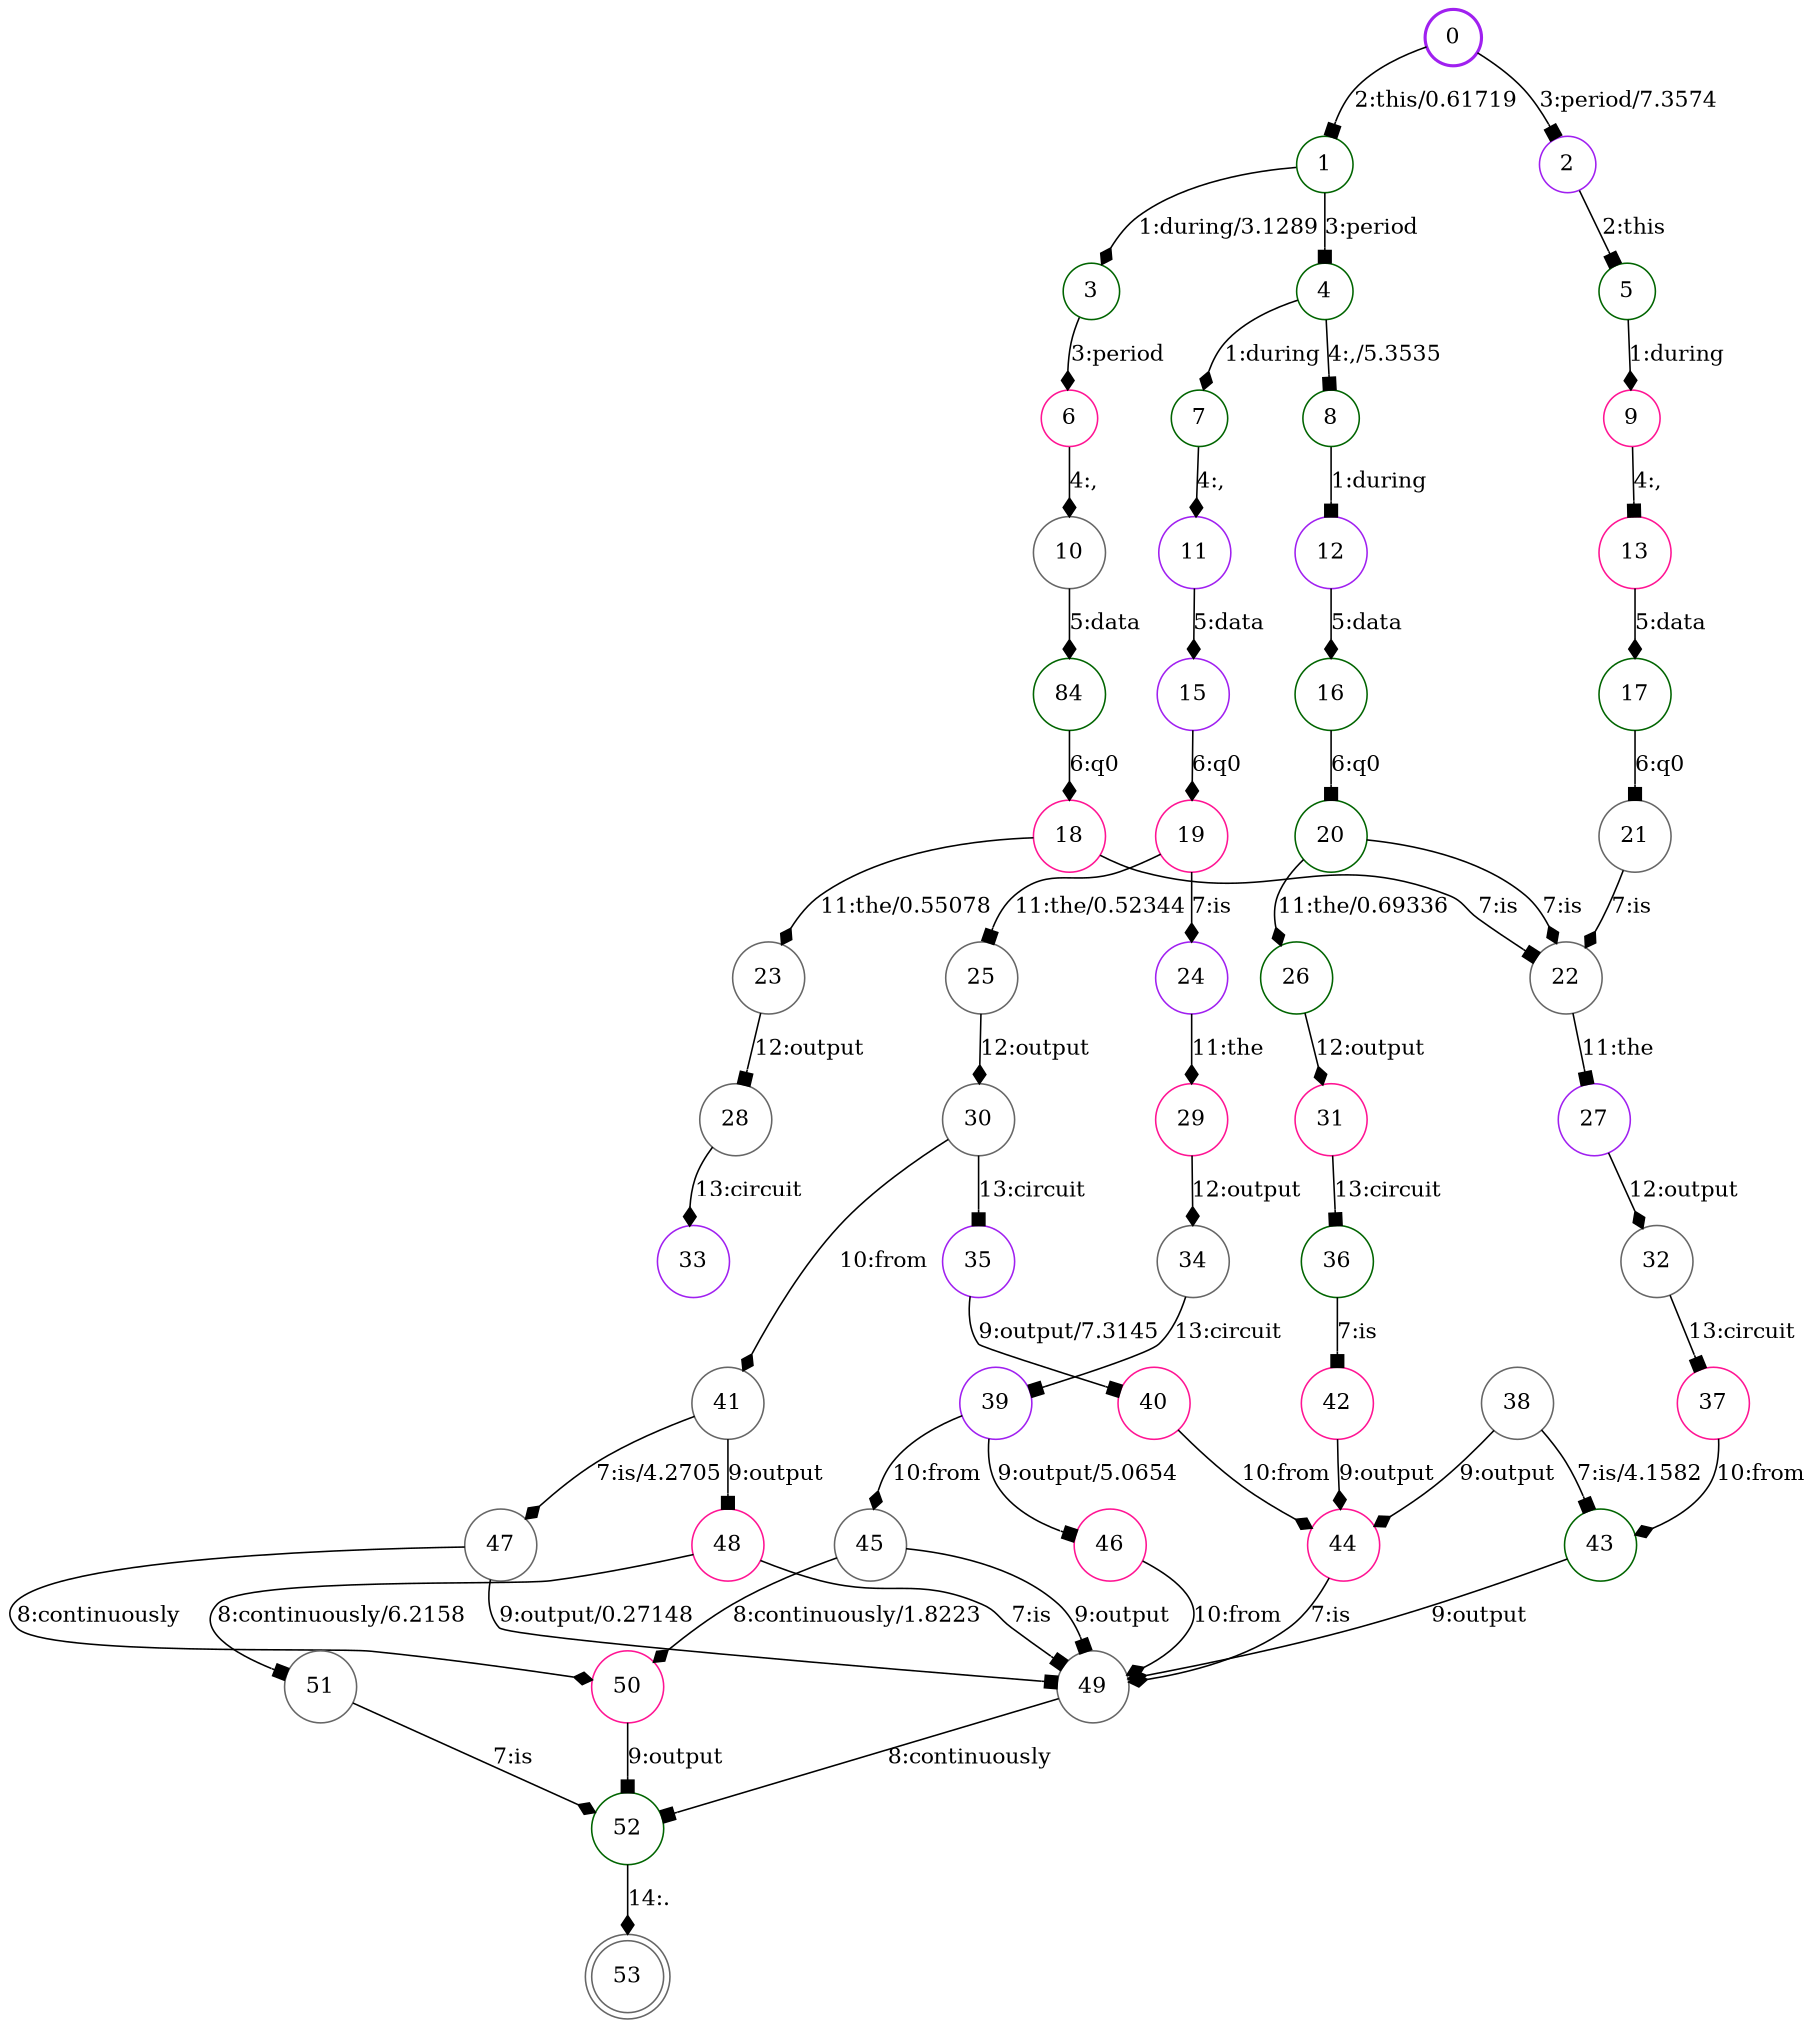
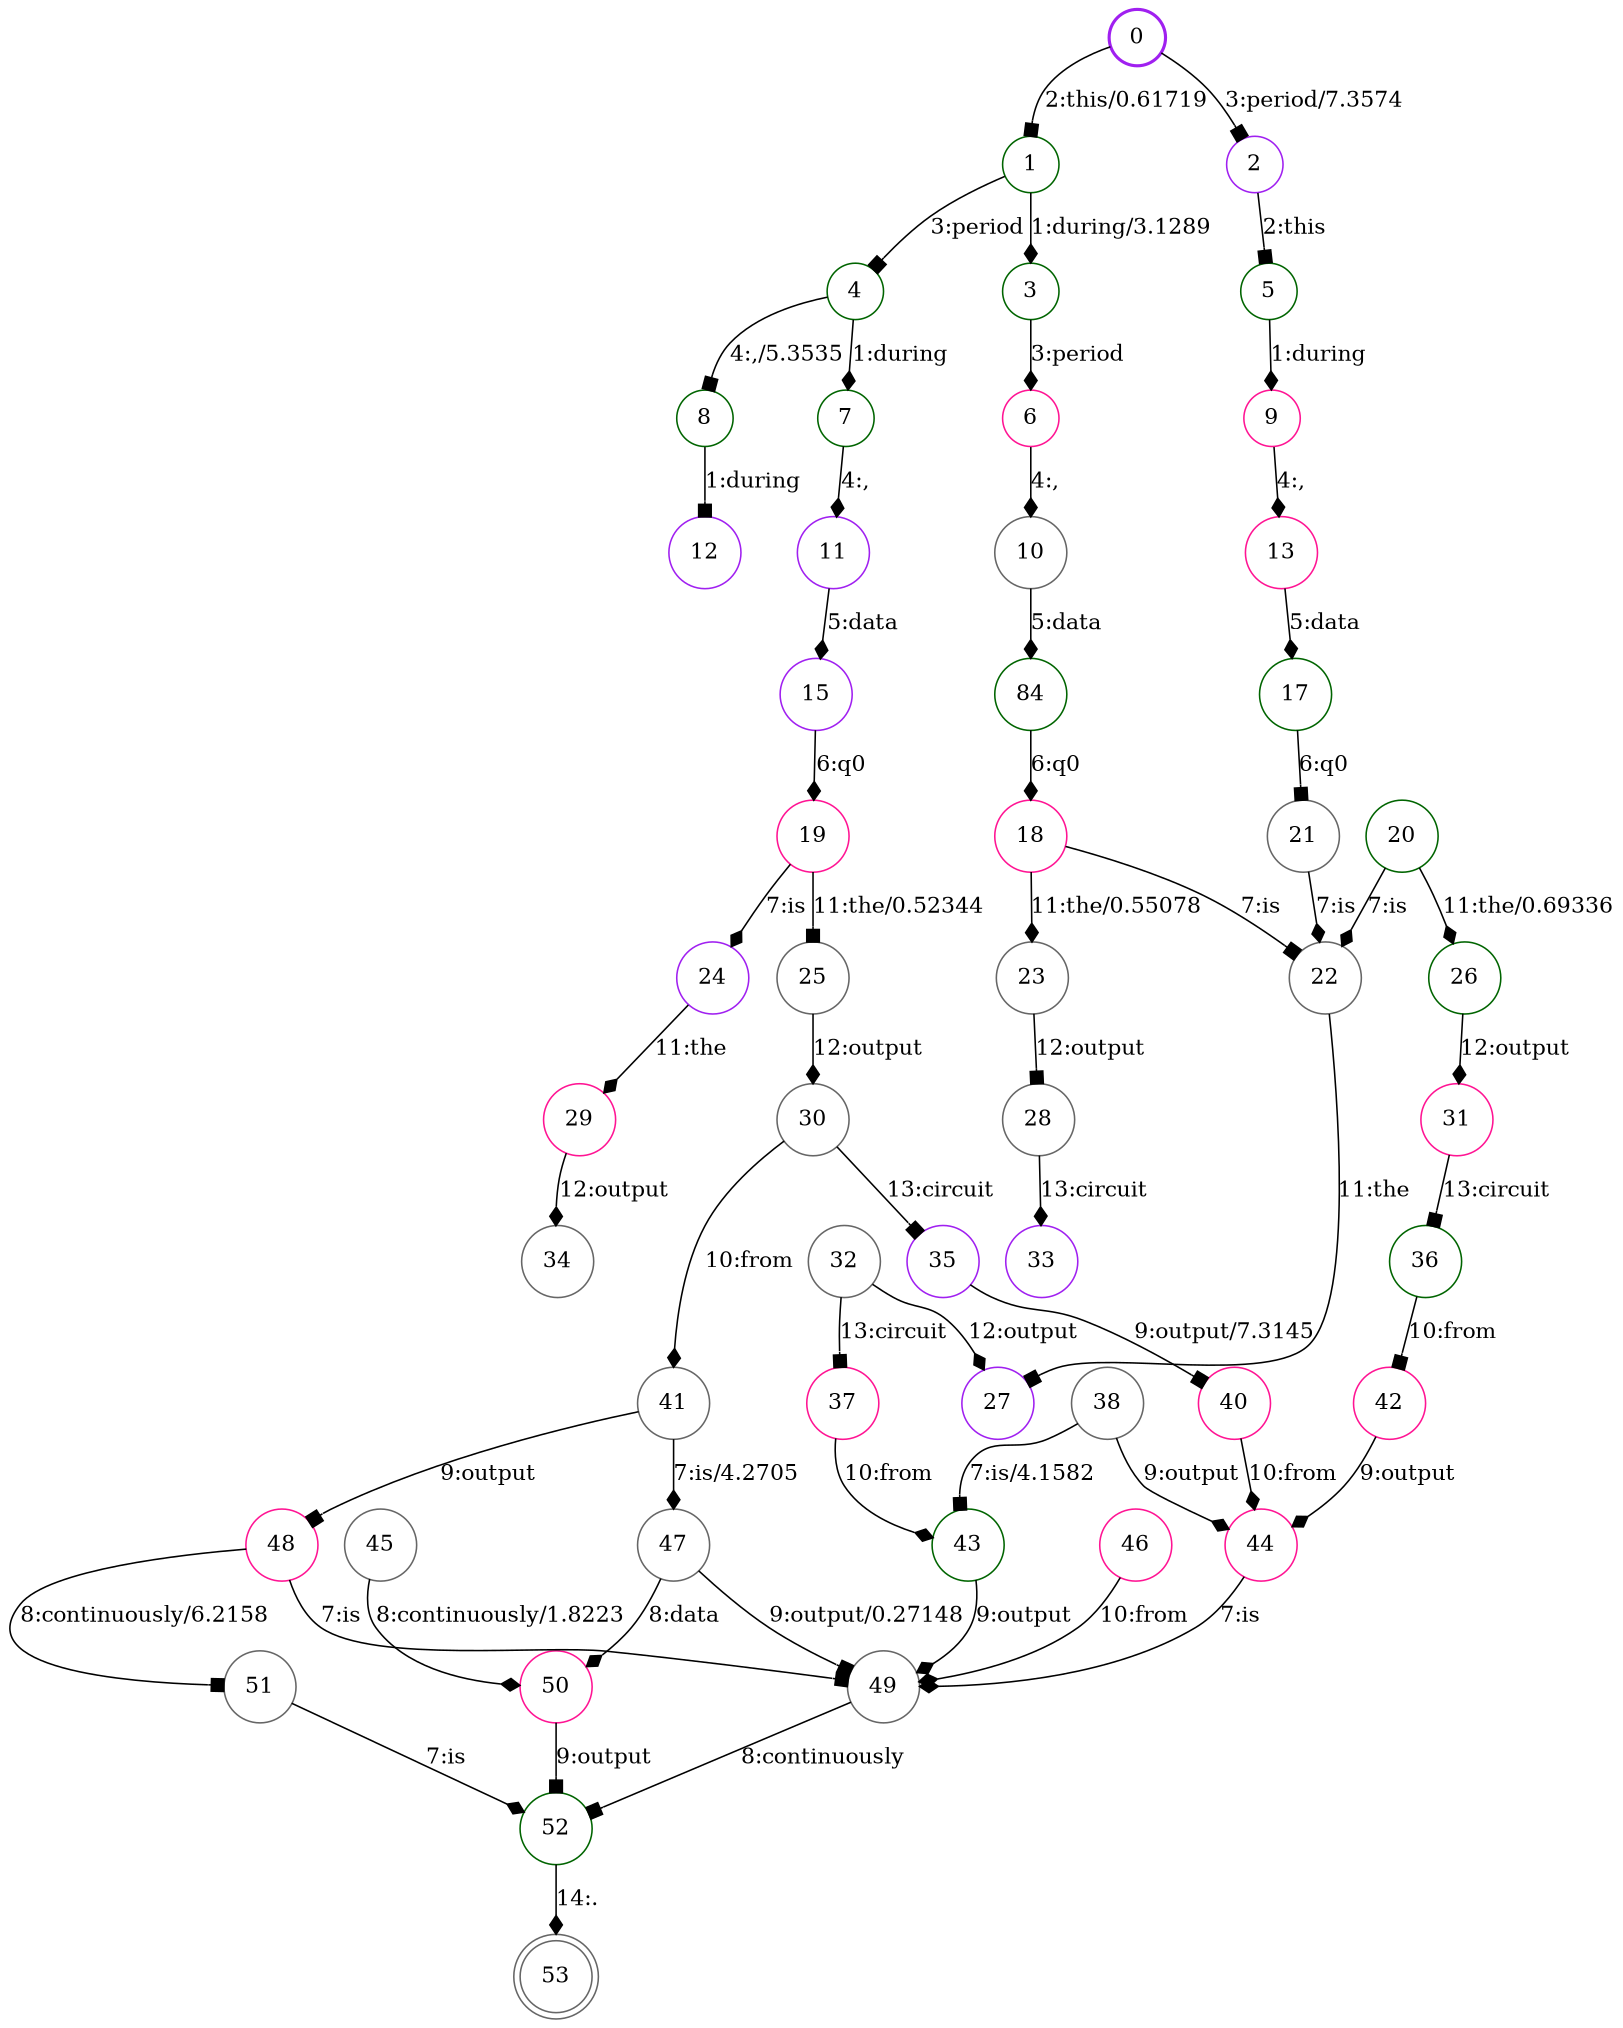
(1633, 474) -> (1276, 473)
(1331, 694) -> none
(1622, 1182) -> (930, 1310)
(1358, 1332) -> (1453, 1332)
(996, 1403) -> none
(1005, 1572) -> none
(99, 1616) -> (685, 1616)
